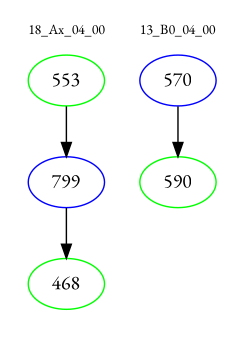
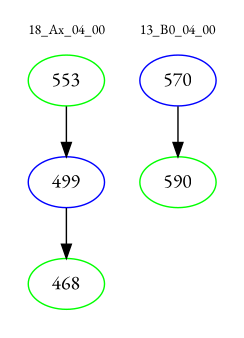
(66, 182) -> (66, 182)
